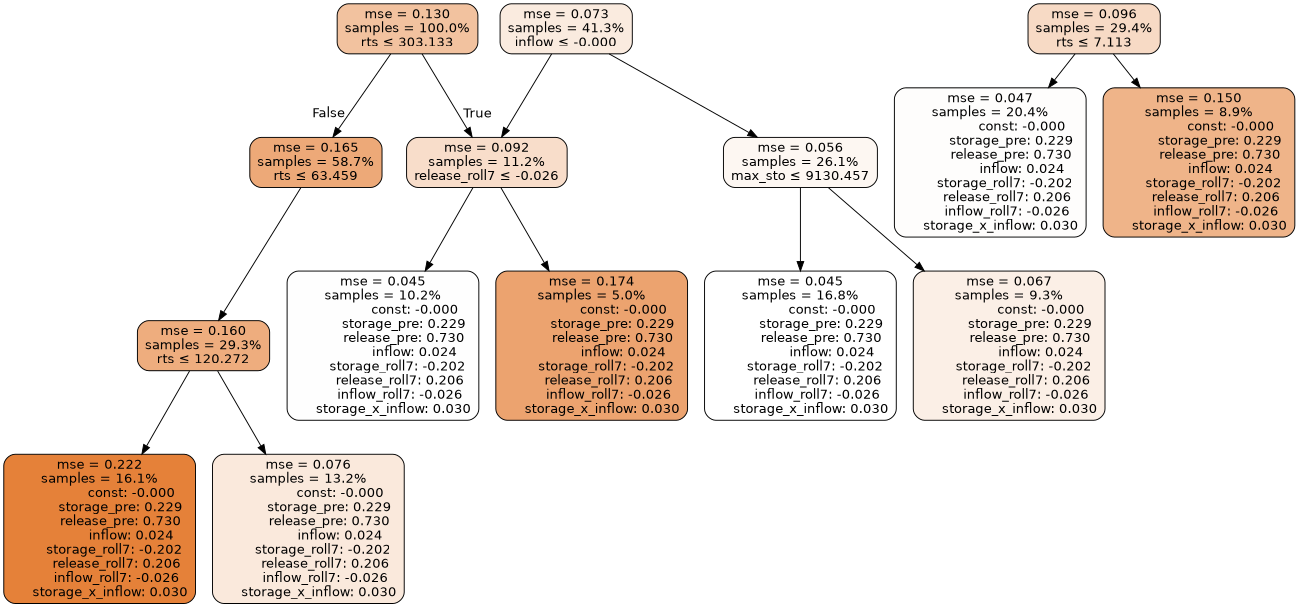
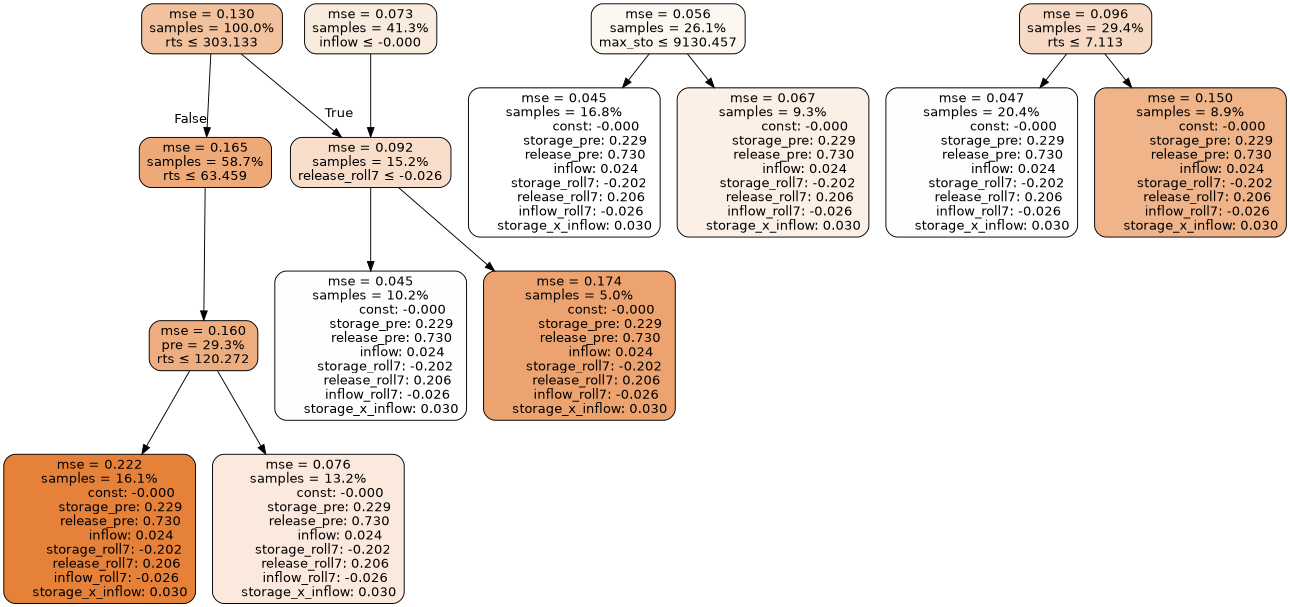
(679, 93) -> none
(487, 162) -> (371, 162)
(204, 346) -> (204, 346)
